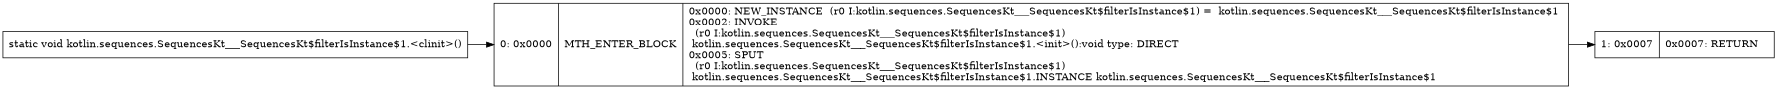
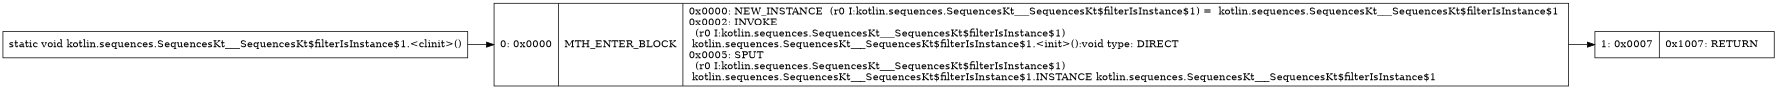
(1717, 44) -> (1717, 44)
